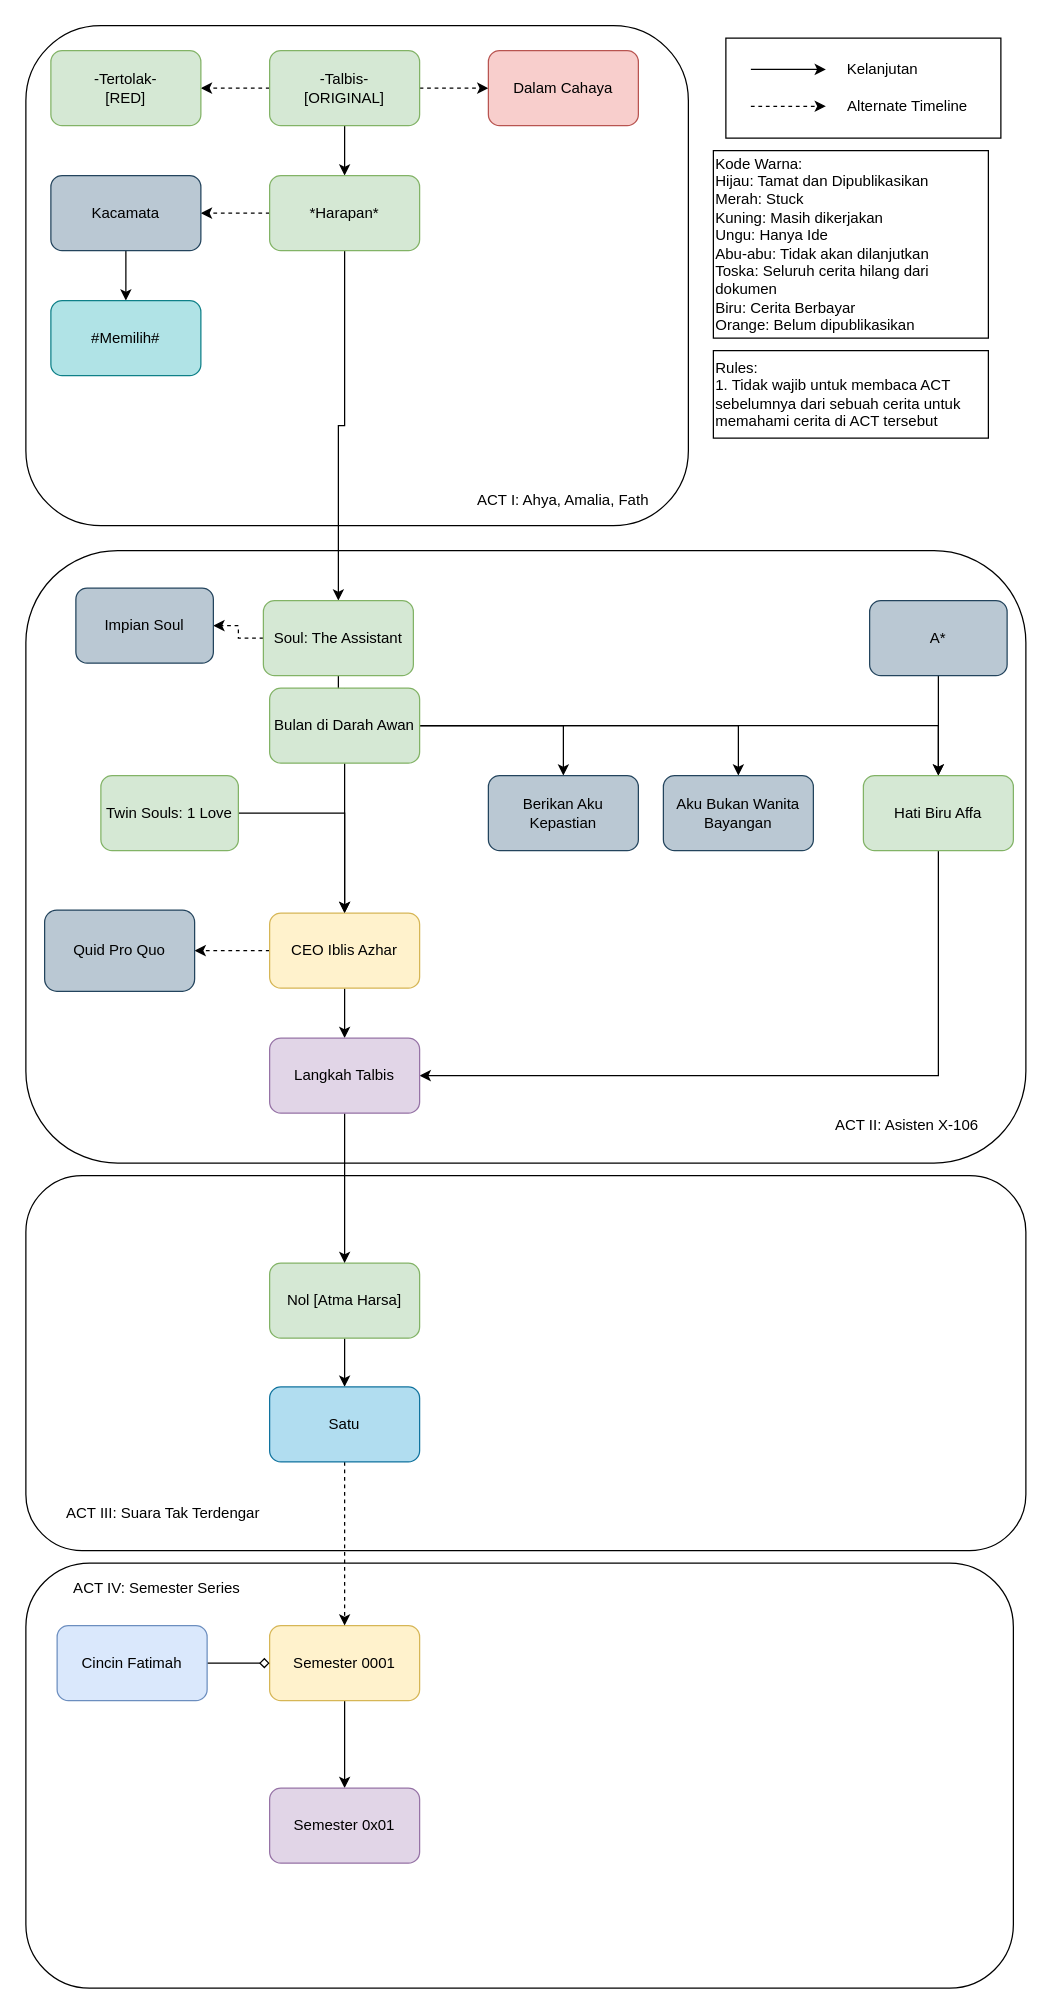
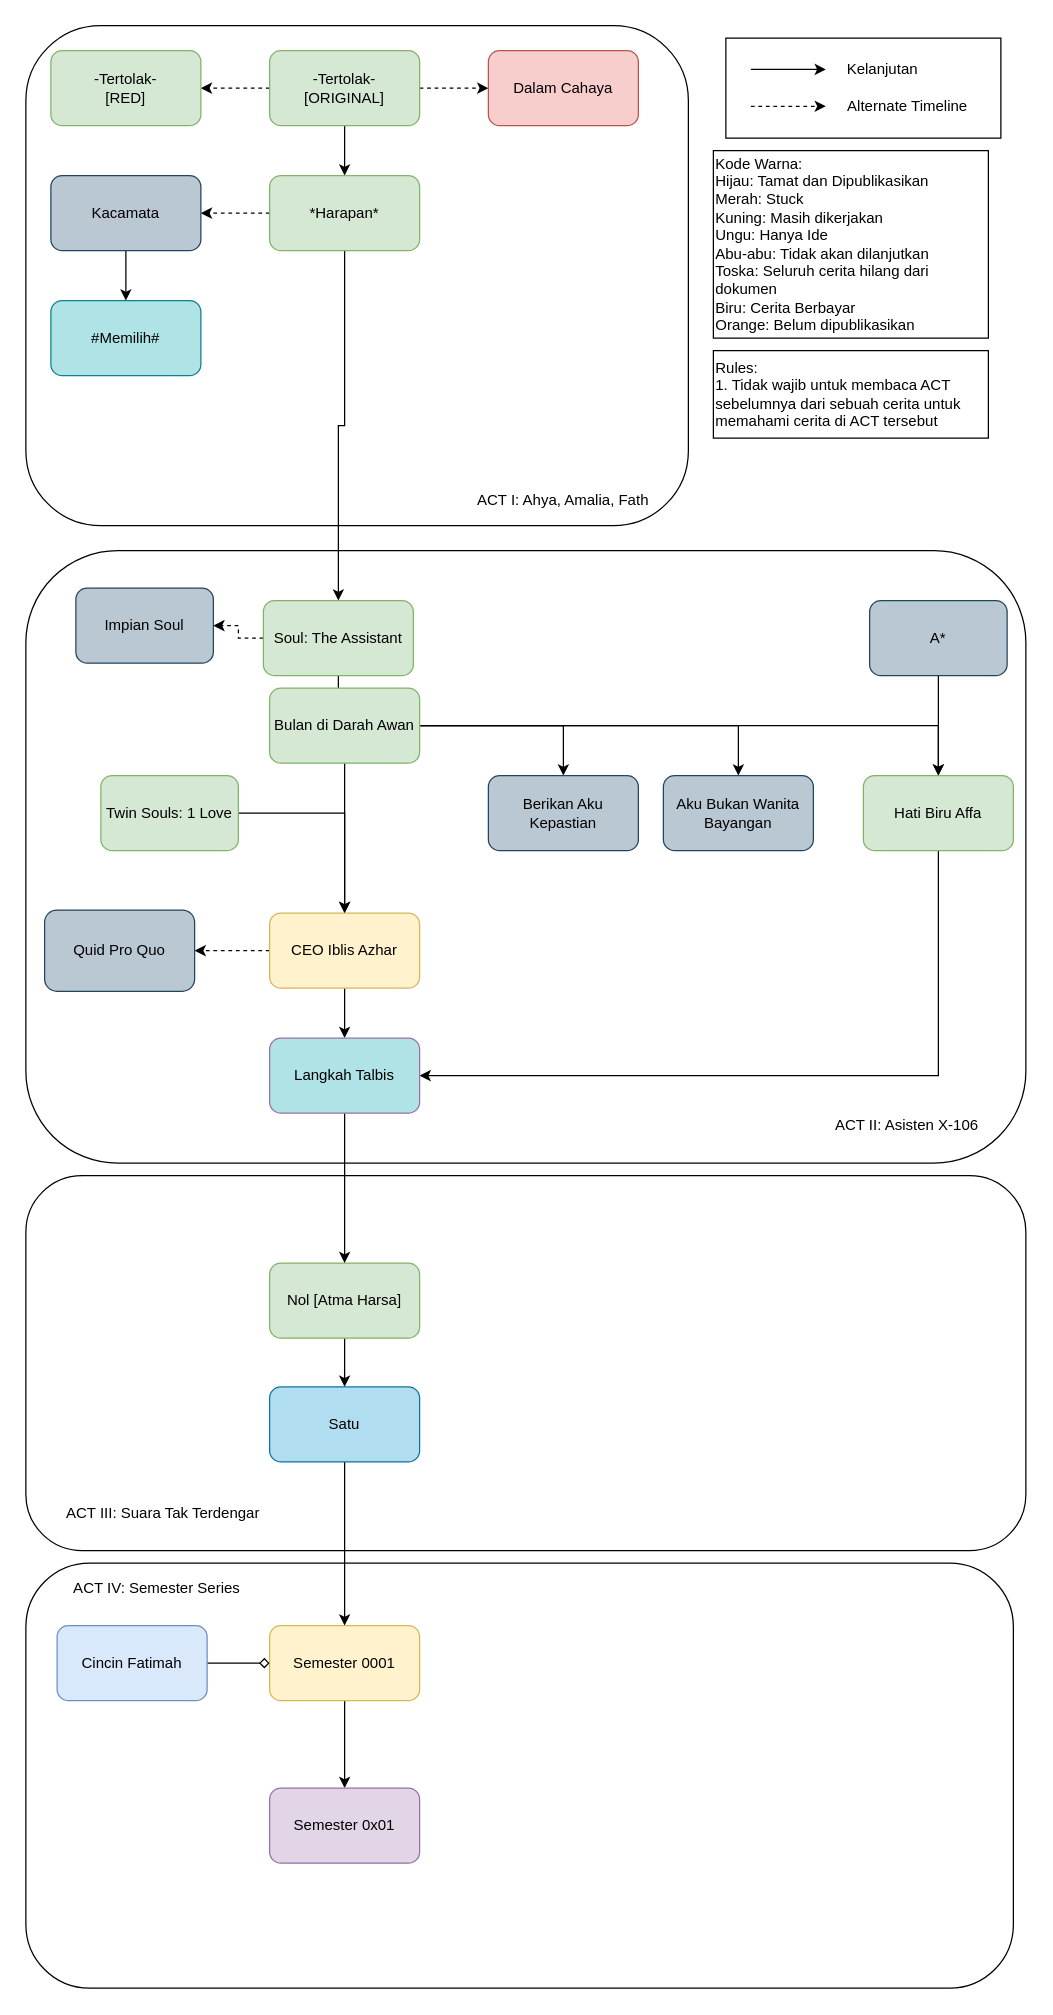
(344, 88) -> (344, 88)
(344, 1076) -> (344, 1076)
(344, 1540) -> (344, 1540)
